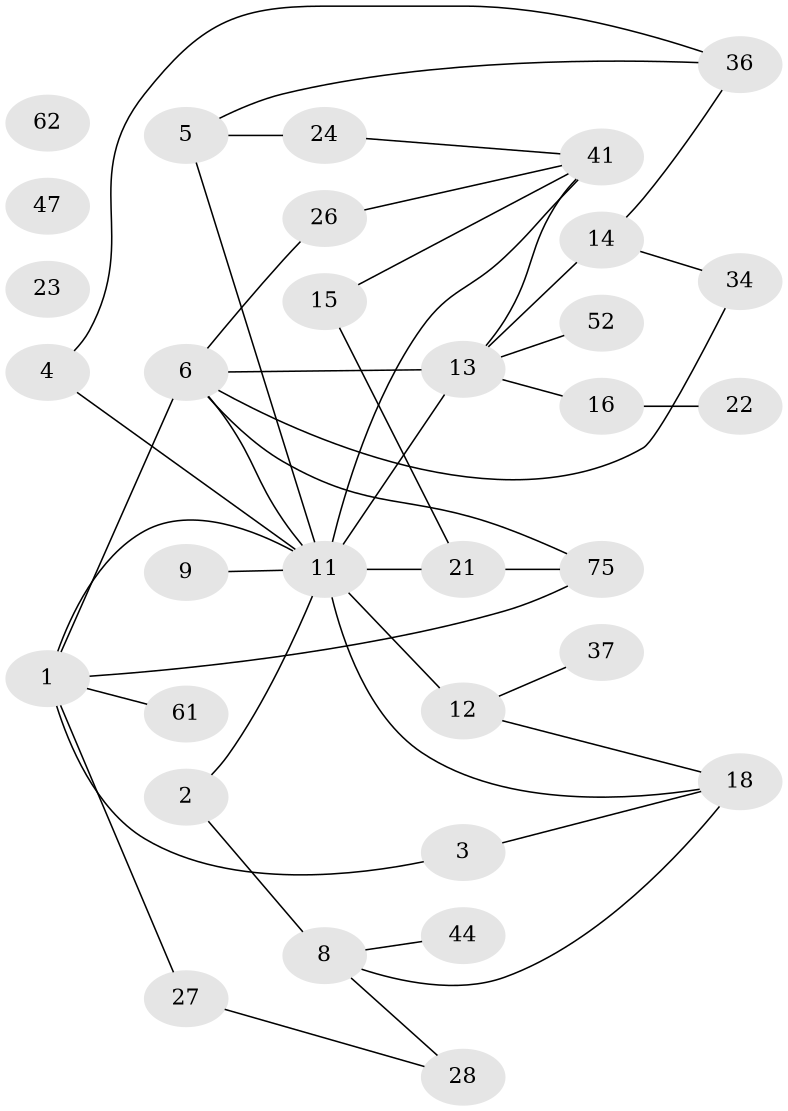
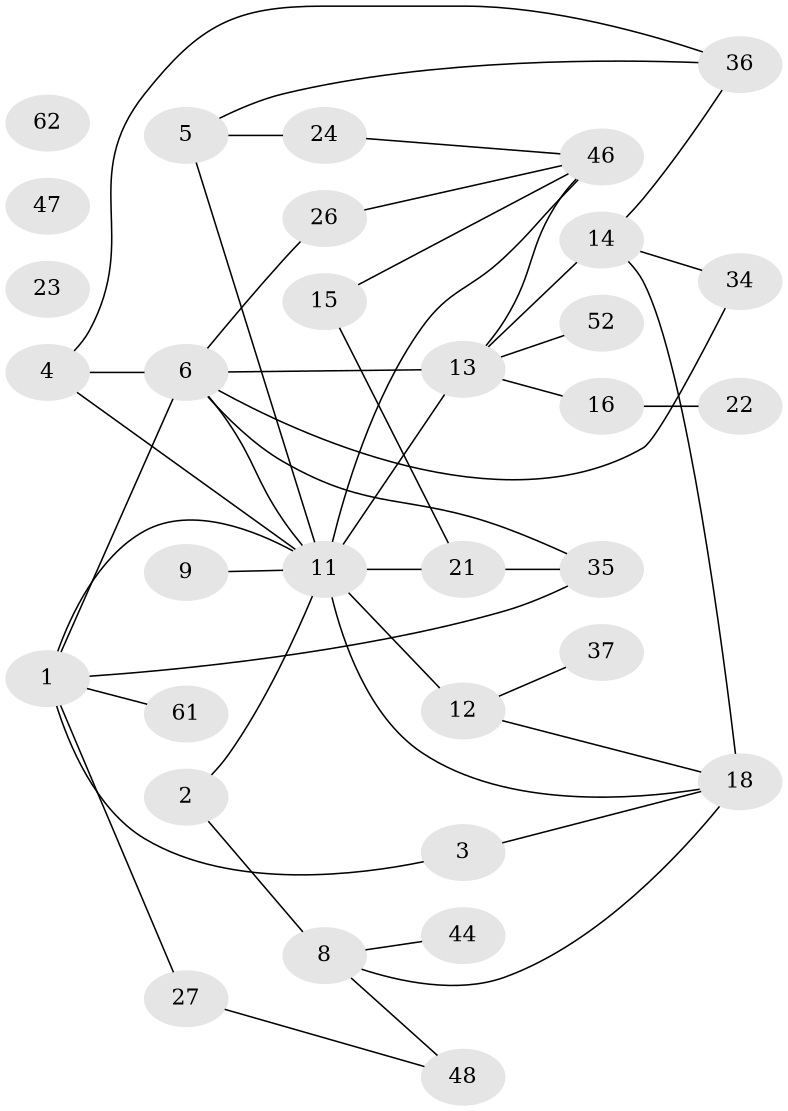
(602, 157) -> (602, 157)
none -> (117, 372)
none -> (699, 503)
(602, 569) -> (602, 569)
(463, 1077) -> (463, 1077)
